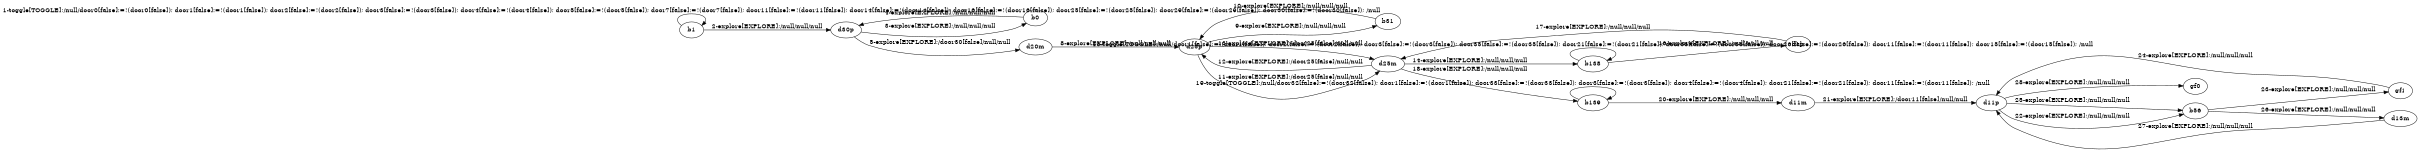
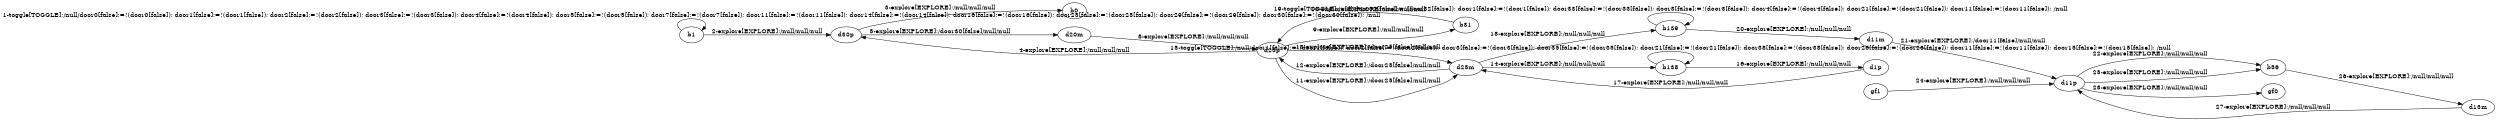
(943, 16) -> (1061, 55)
(2296, 101) -> none
